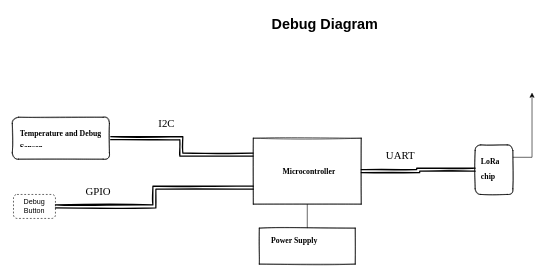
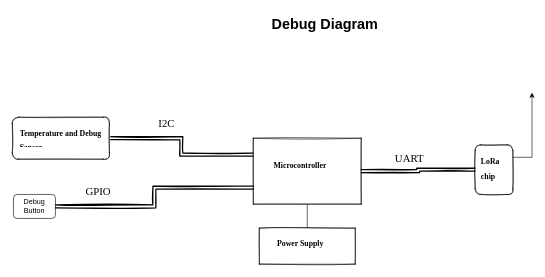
(401, 156) -> (410, 159)
(317, 177) -> (308, 171)
(35, 207) -> (35, 207)
(302, 246) -> (308, 249)
